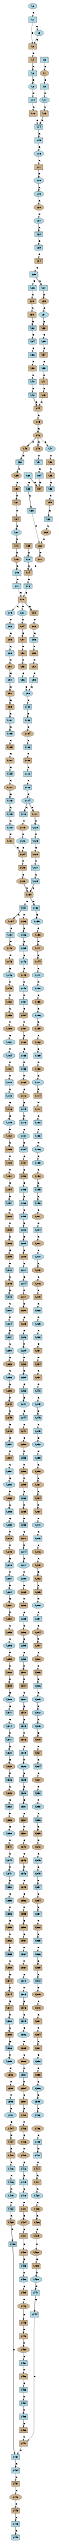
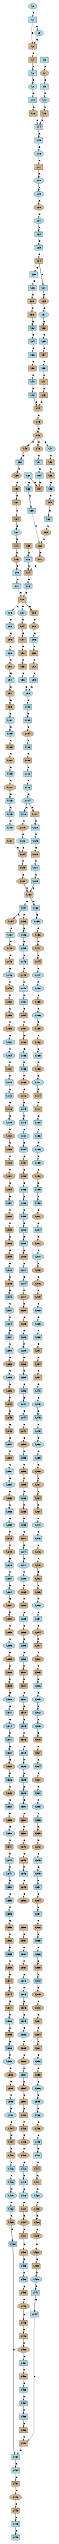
(38, 280) -> (41, 274)
(10, 834) -> none
(24, 1914) -> none
none -> (38, 2121)
